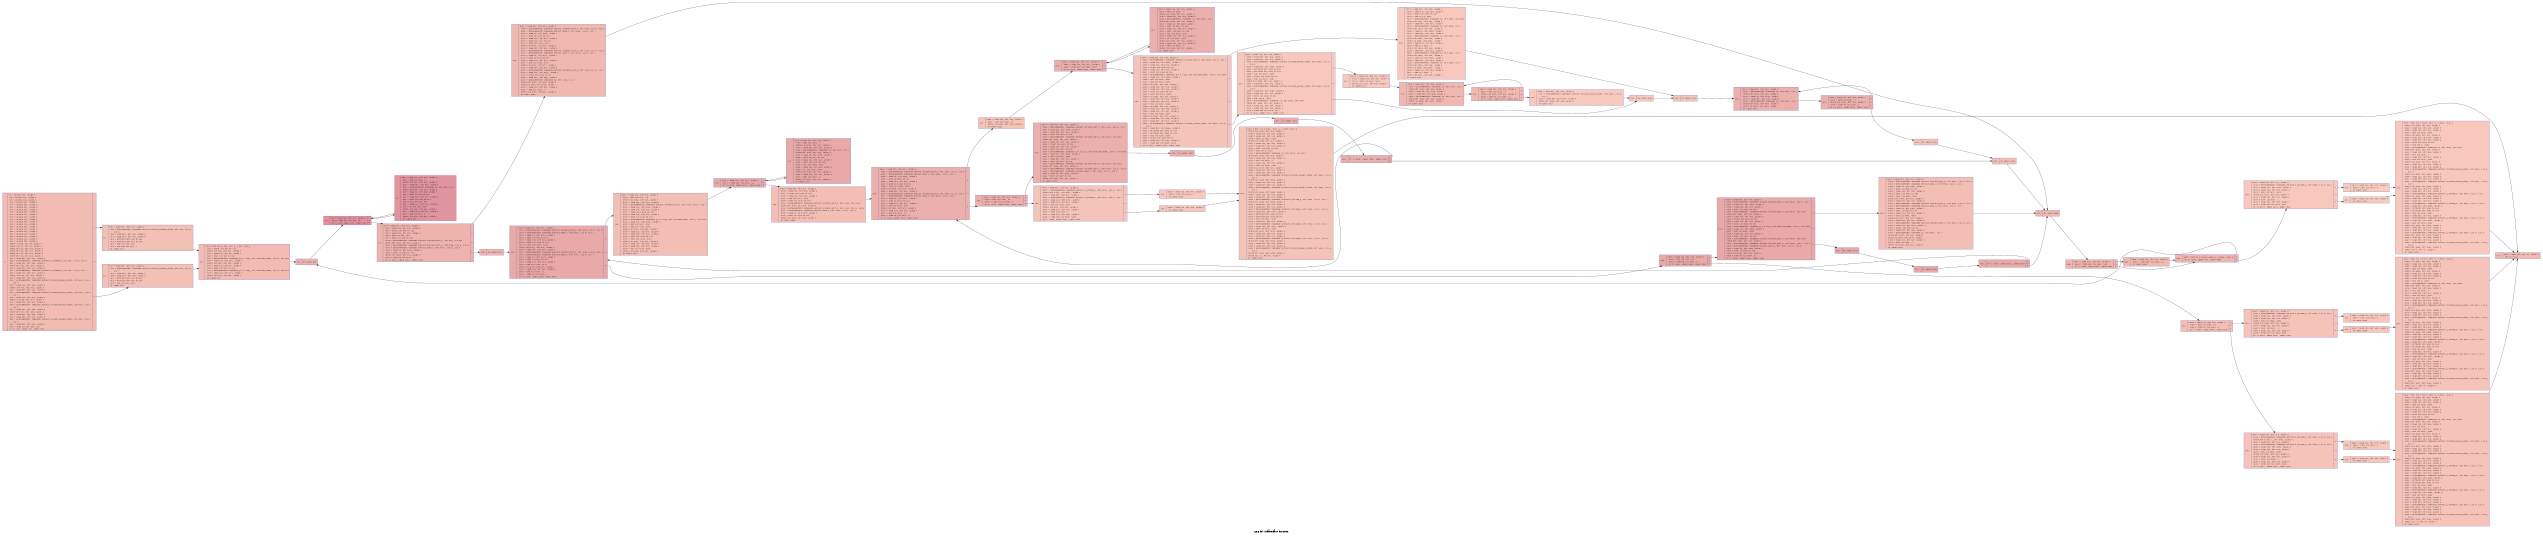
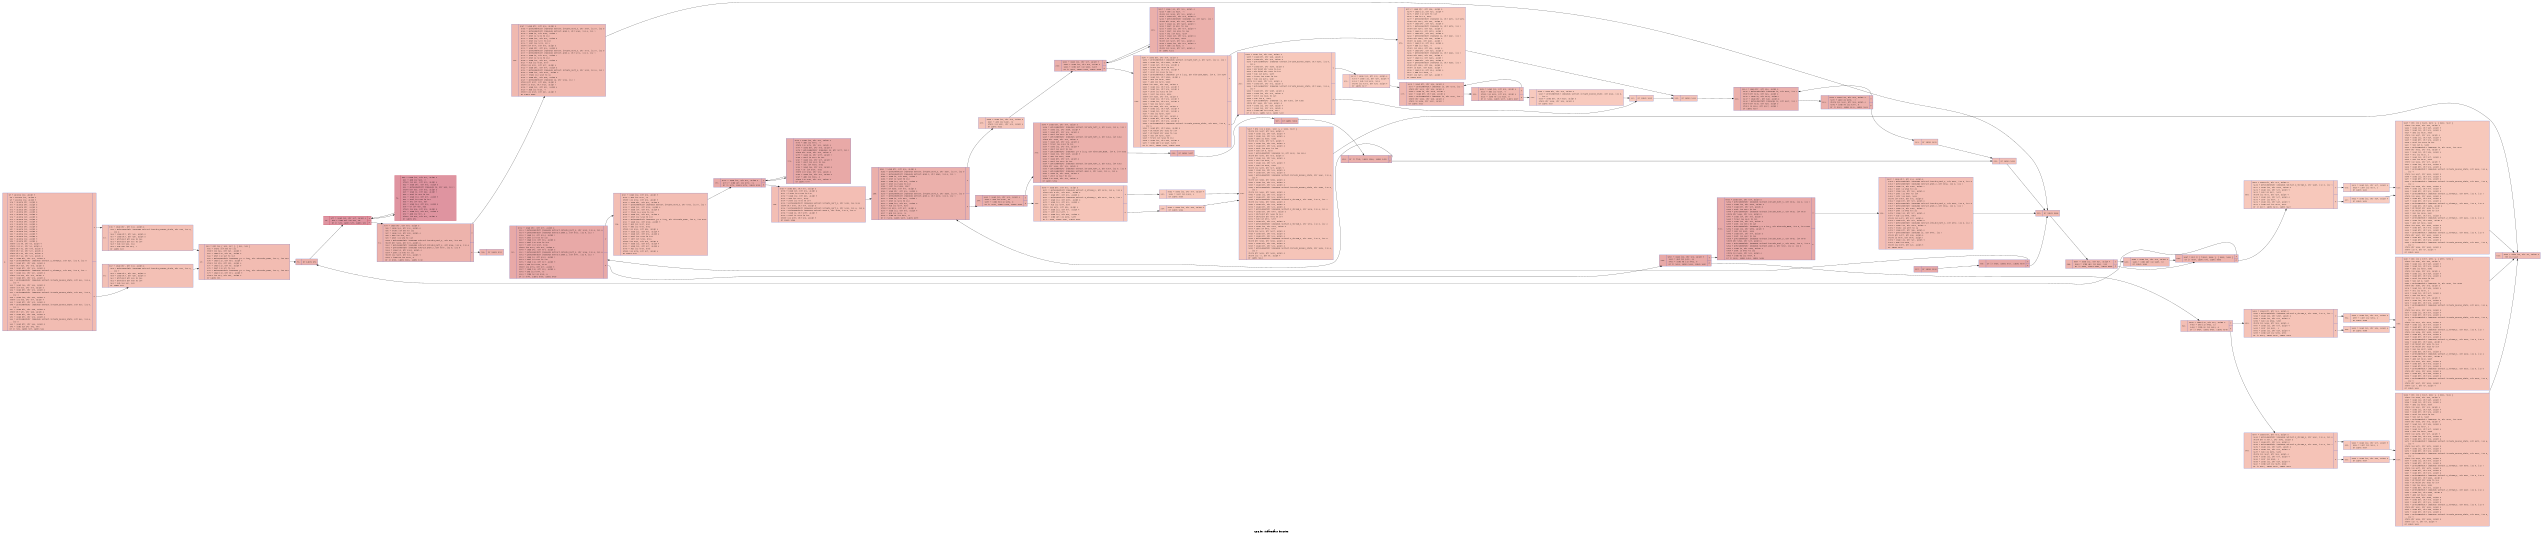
(1847, 251) -> none
(506, 252) -> none
none -> (2392, 320)
